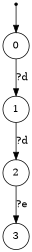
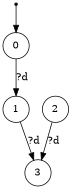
(16, 137) -> (26, 138)
(22, 205) -> (54, 141)
